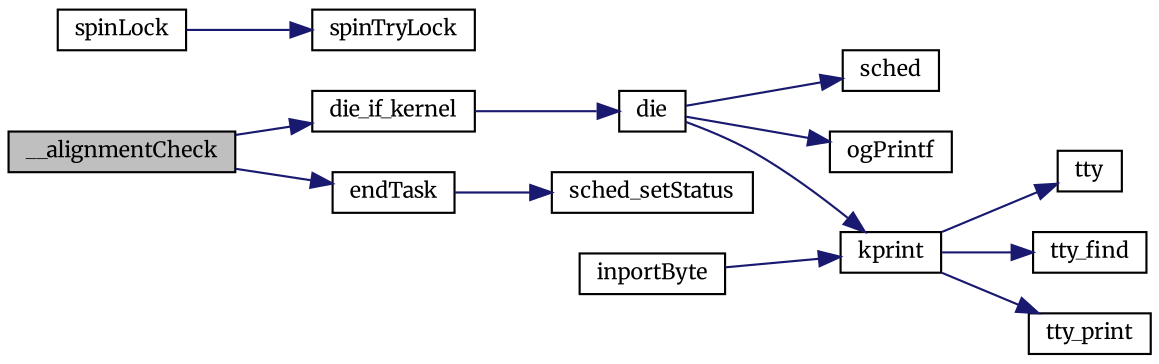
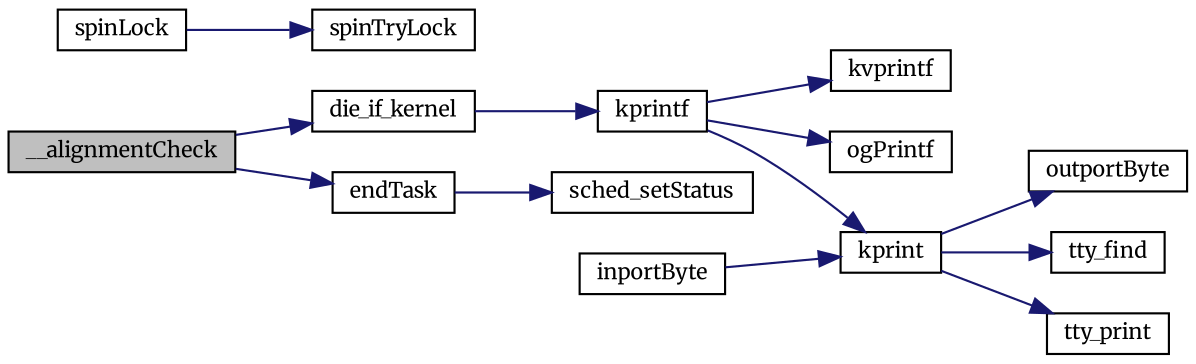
(891, 71) -> (891, 71)
(652, 111) -> (652, 111)
(1090, 171) -> (1108, 171)
